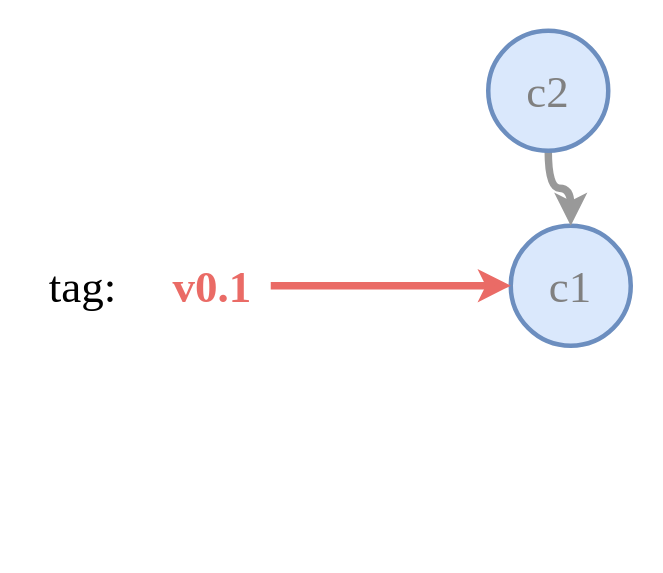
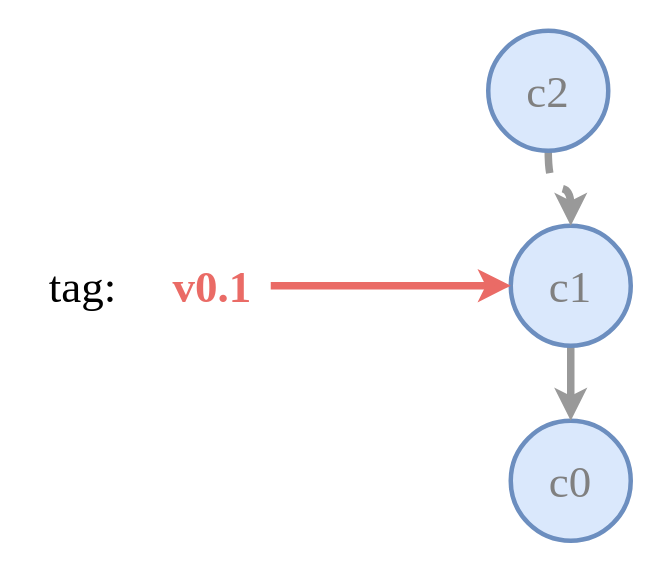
(553, 183) -> (553, 183)
none -> (571, 374)
none -> (571, 481)
